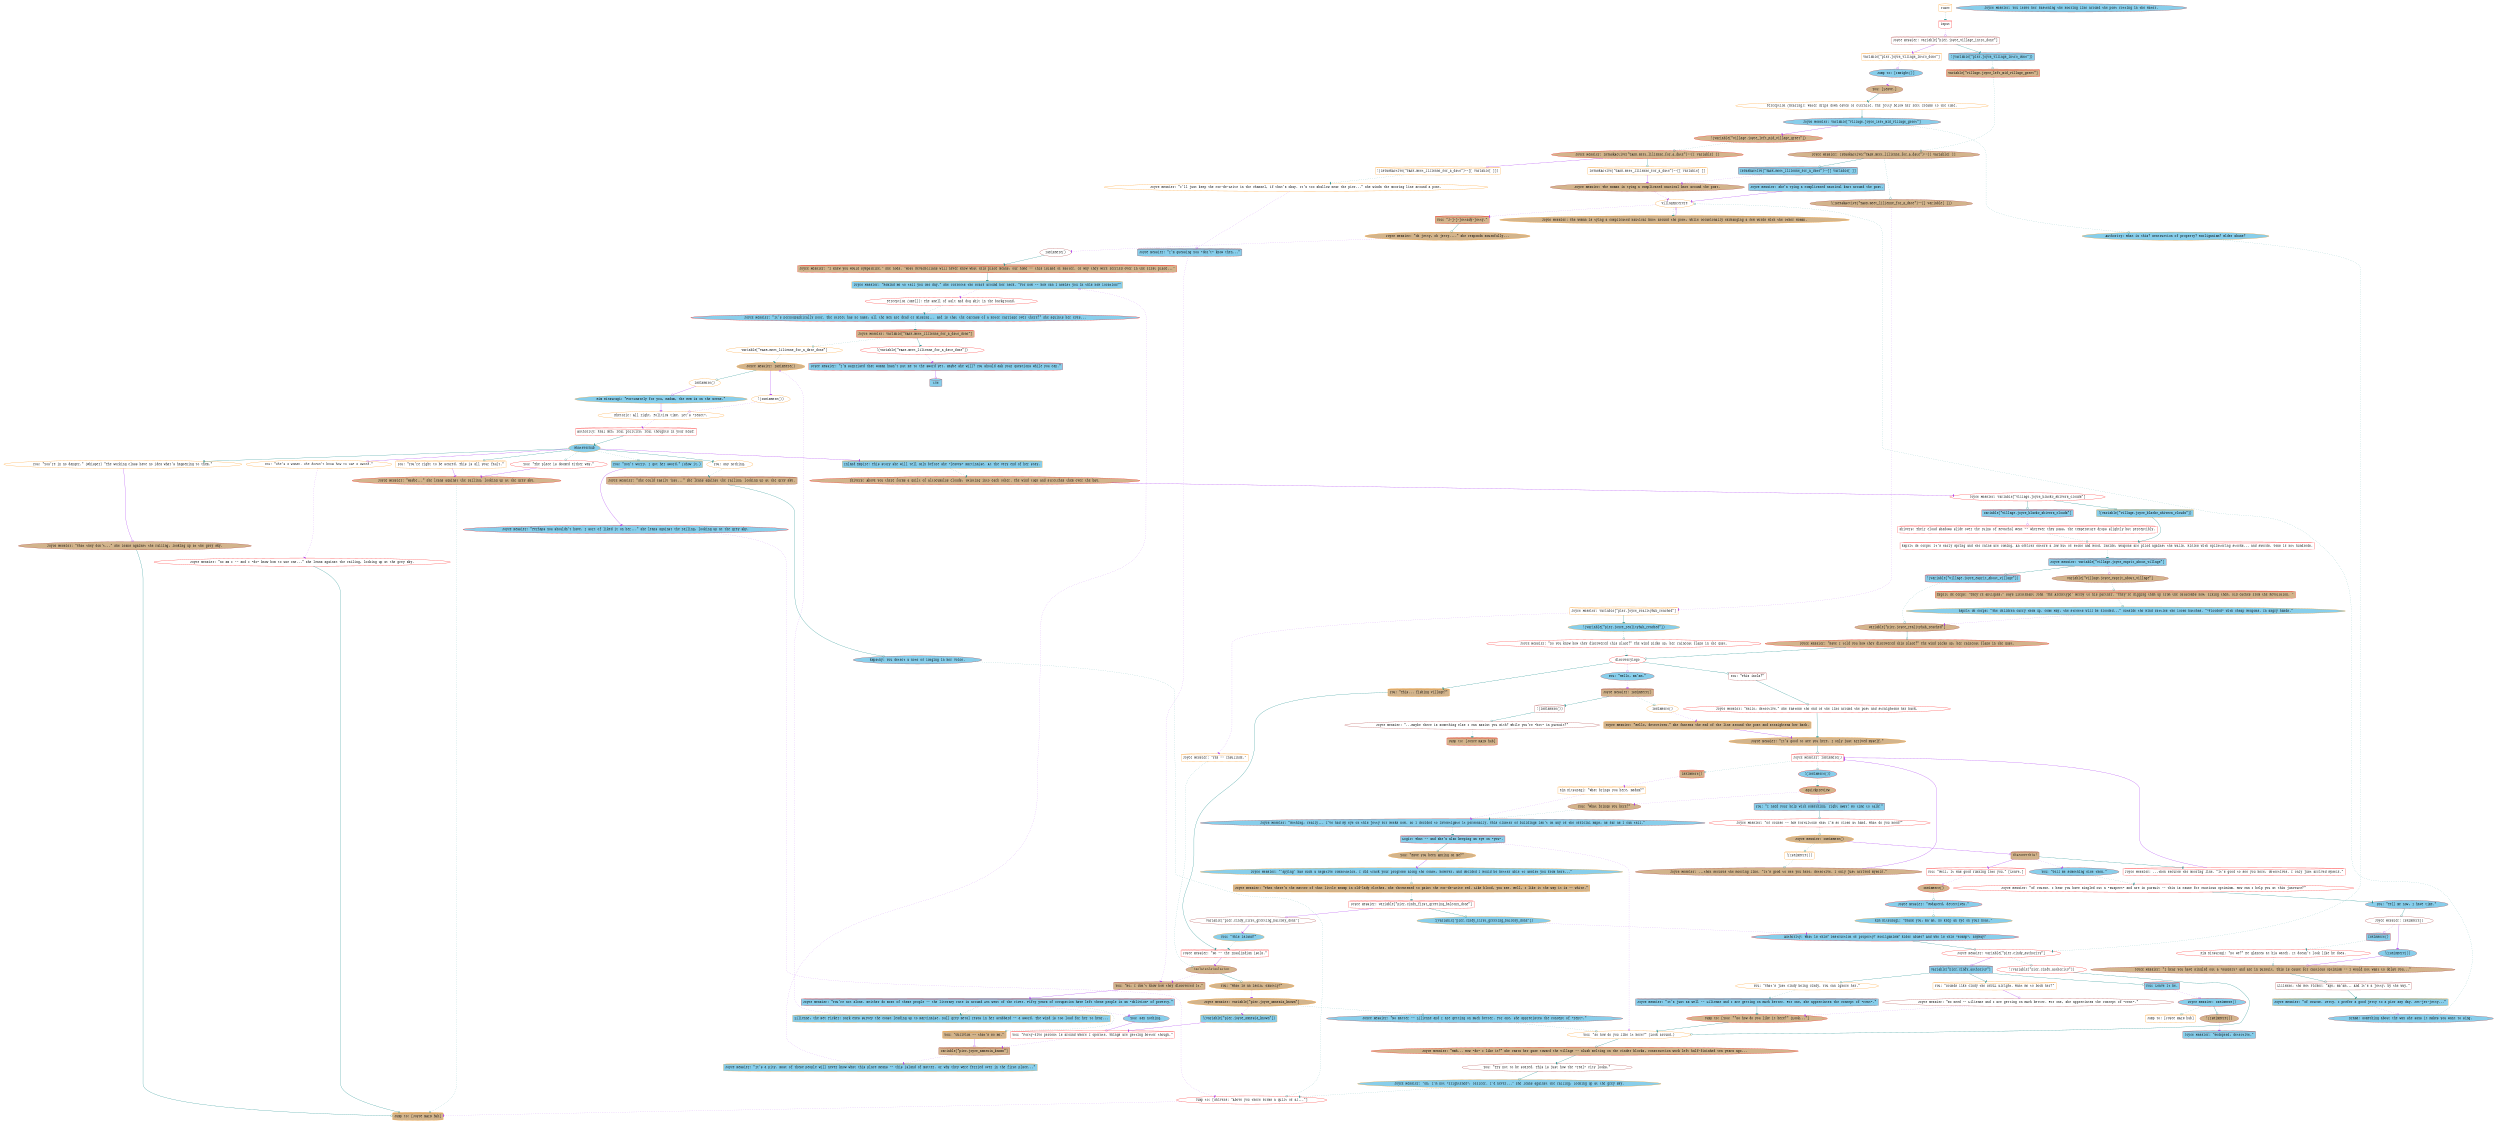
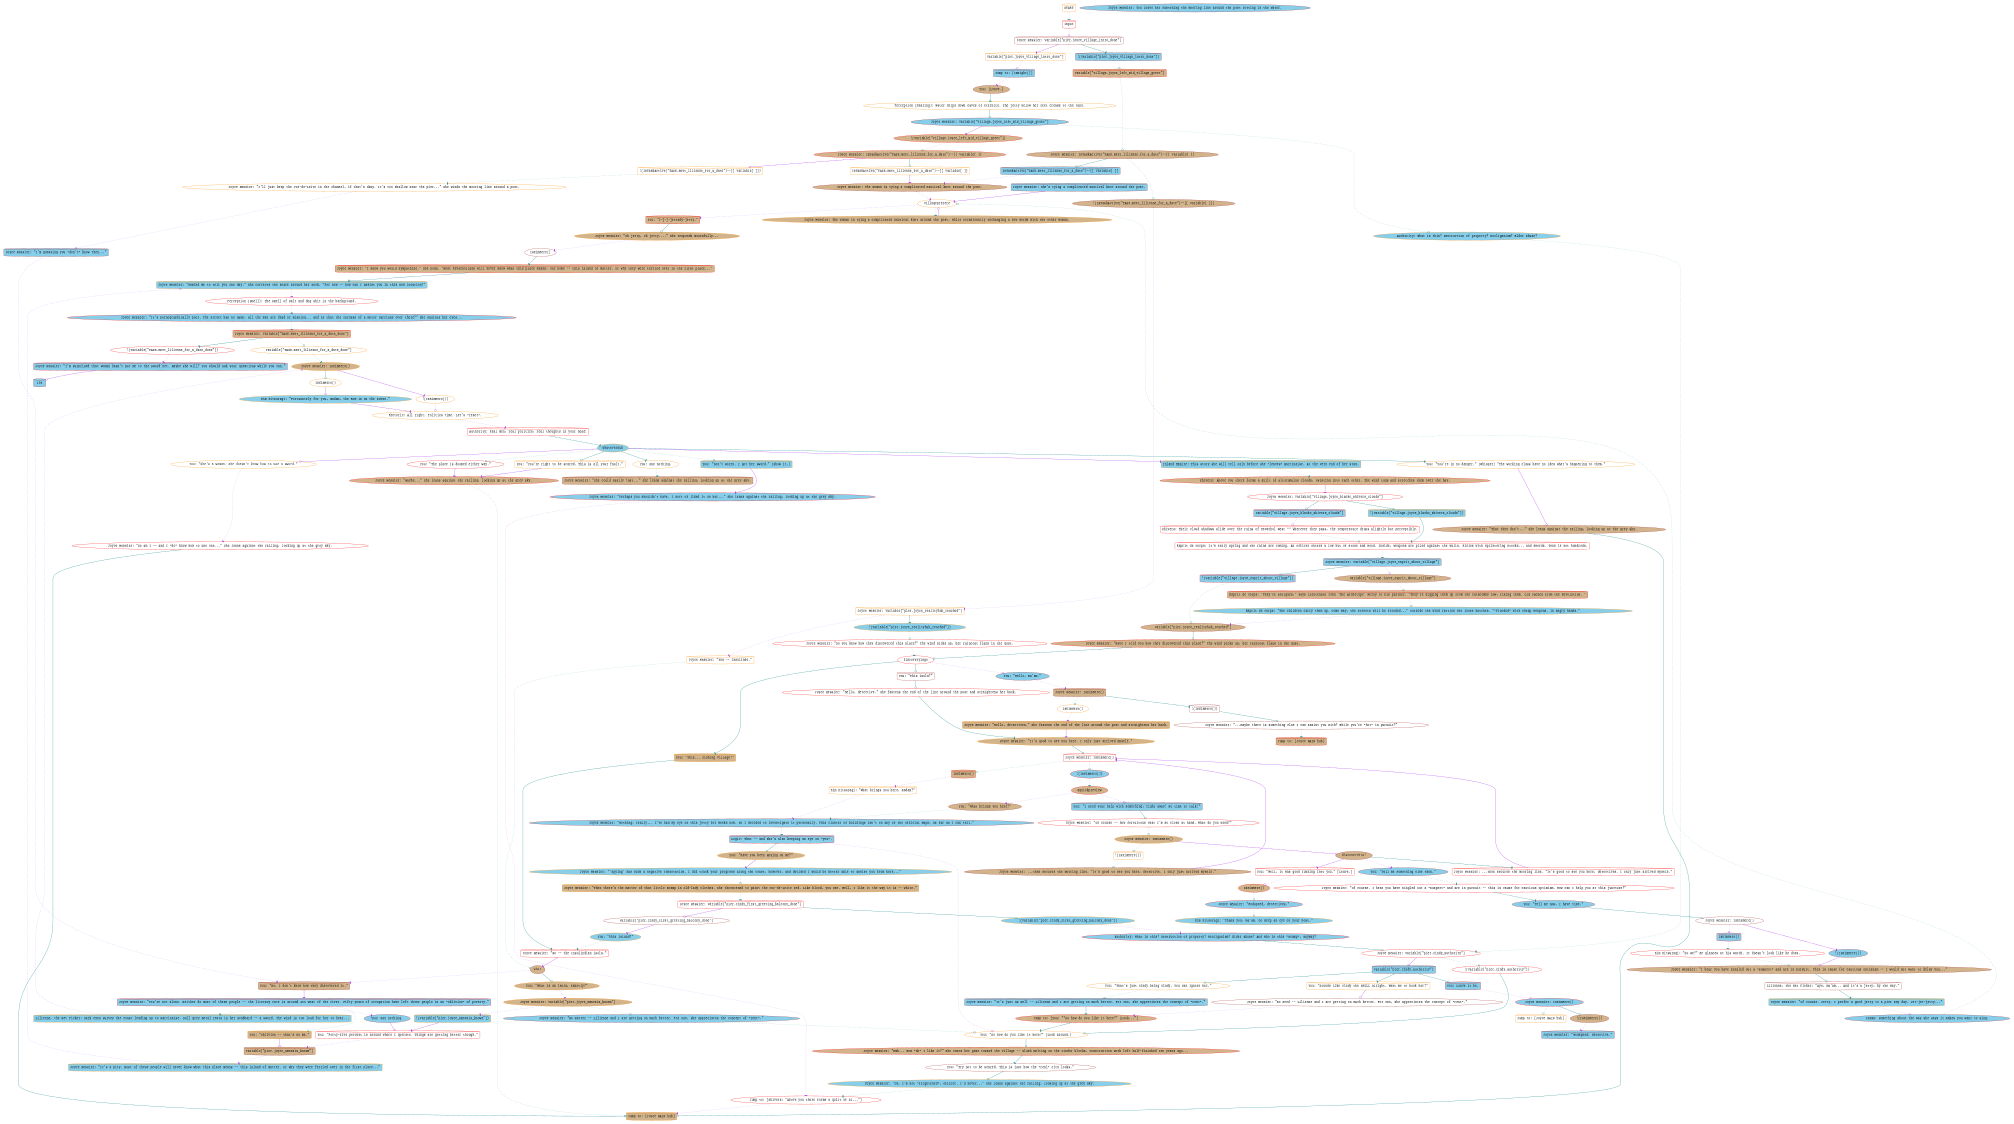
(1896, 73) -> (1014, 73)
(918, 660) -> none
(2025, 856) -> (1354, 856)
(1211, 970) -> (538, 970)
